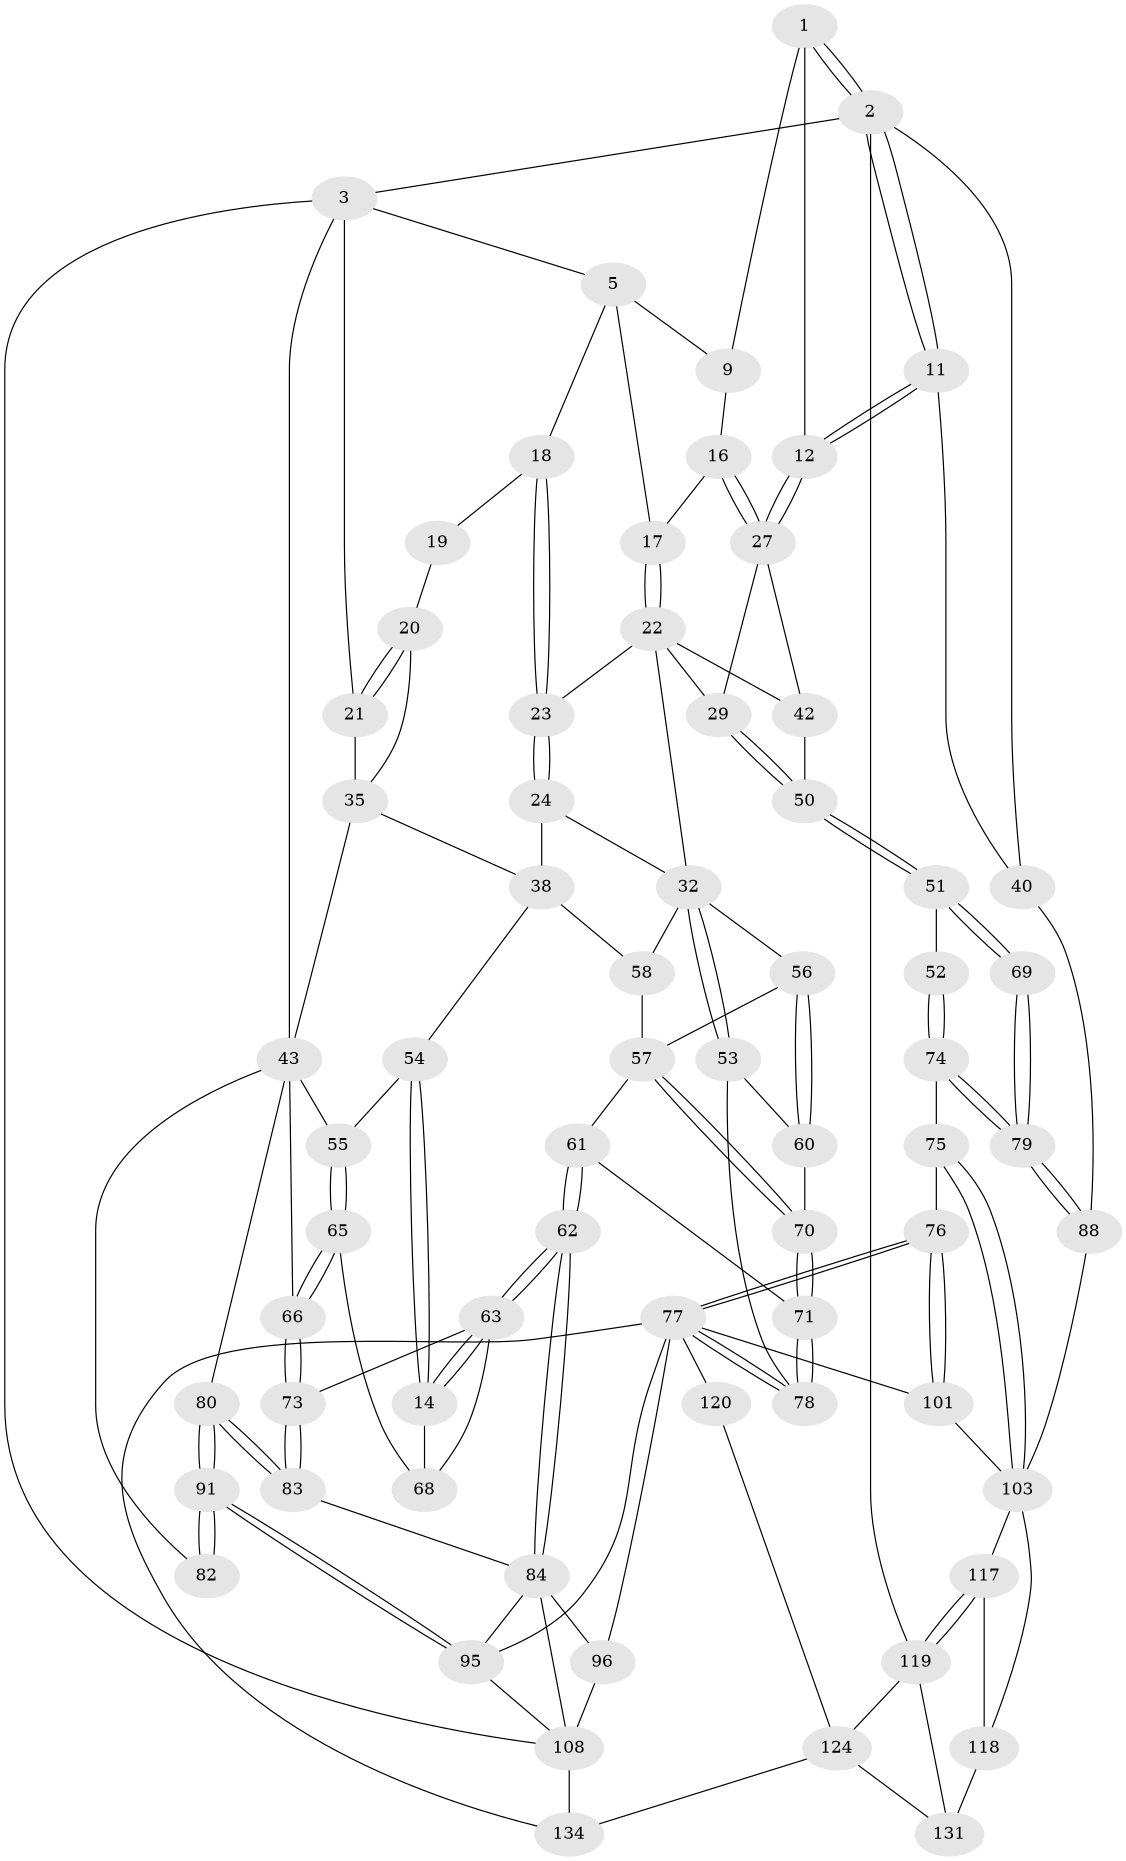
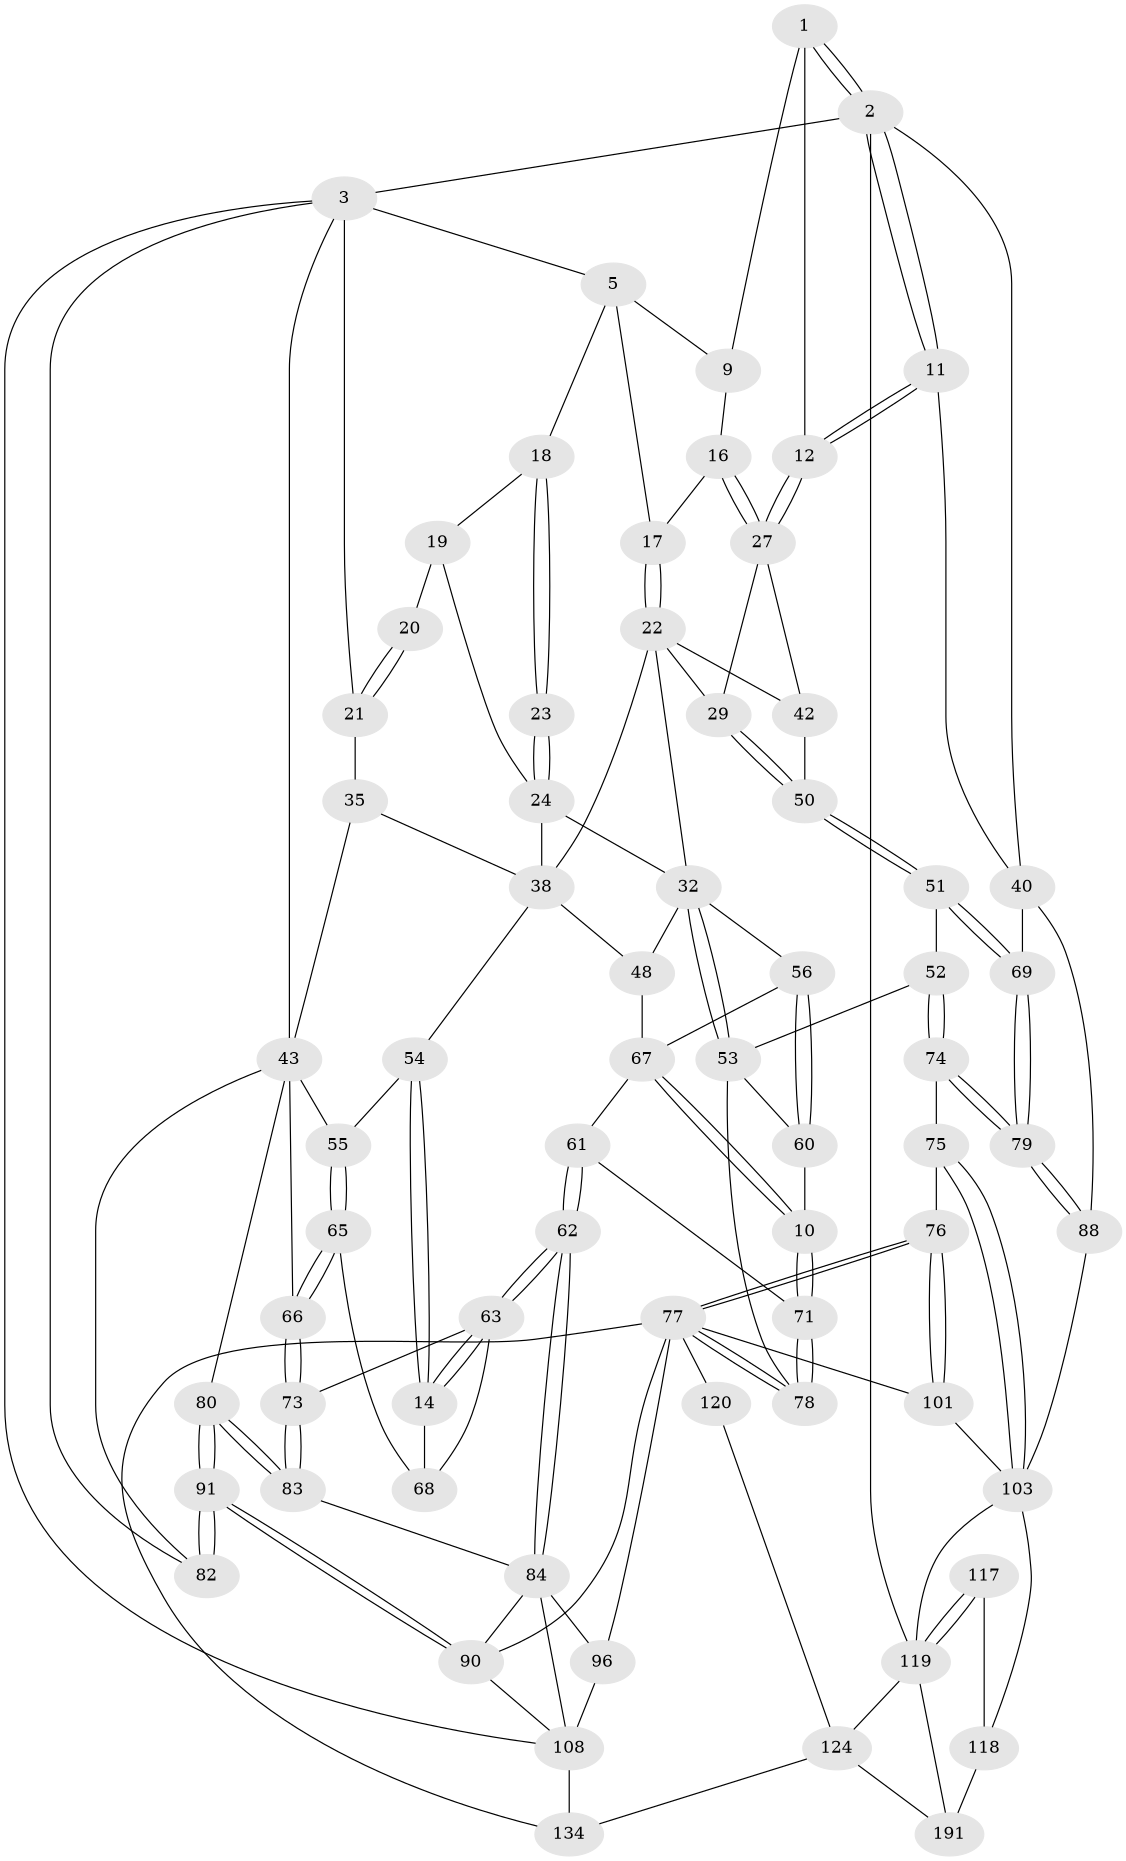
(597, 672) -> (611, 763)
none -> (477, 677)
(403, 720) -> none
none -> (50, 826)
none -> (1022, 930)
(642, 973) -> (642, 973)
none -> (832, 1017)
(642, 1060) -> (642, 1060)
(805, 1232) -> (805, 1232)
(1001, 1533) -> (935, 1561)
(471, 1662) -> (471, 1662)
(949, 1834) -> (949, 1834)
